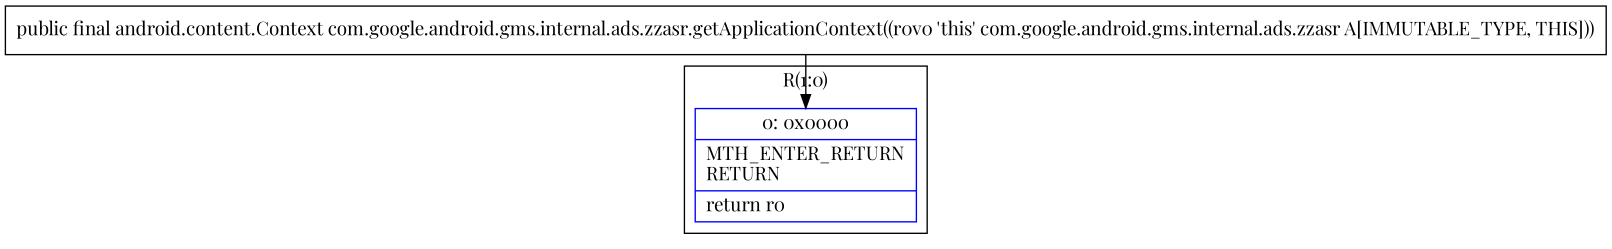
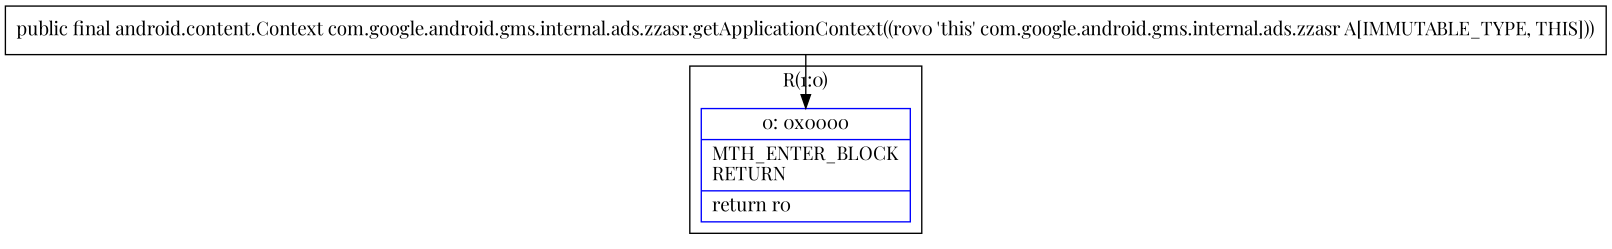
(806, 154) -> (806, 154)
